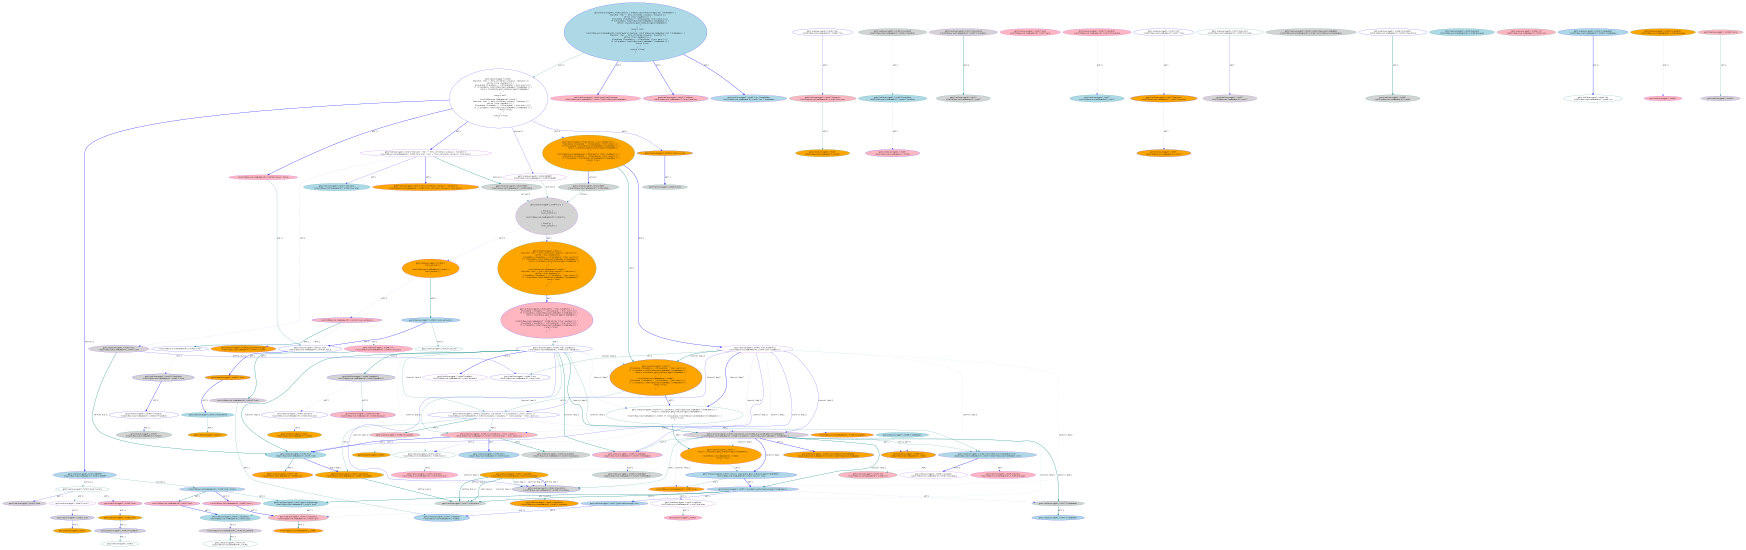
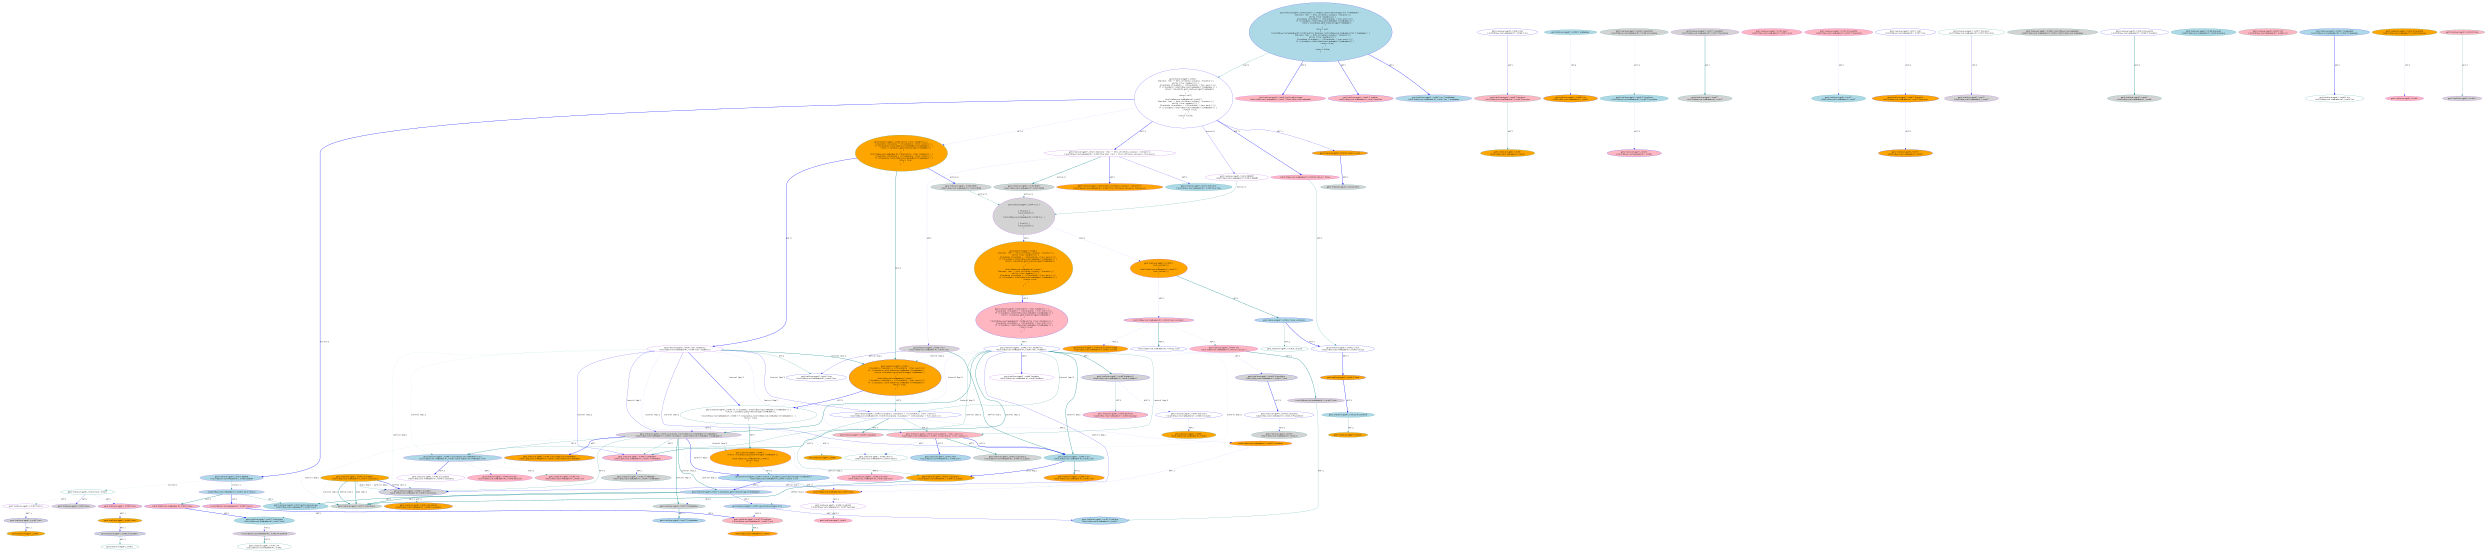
(881, 442) -> (1060, 486)
